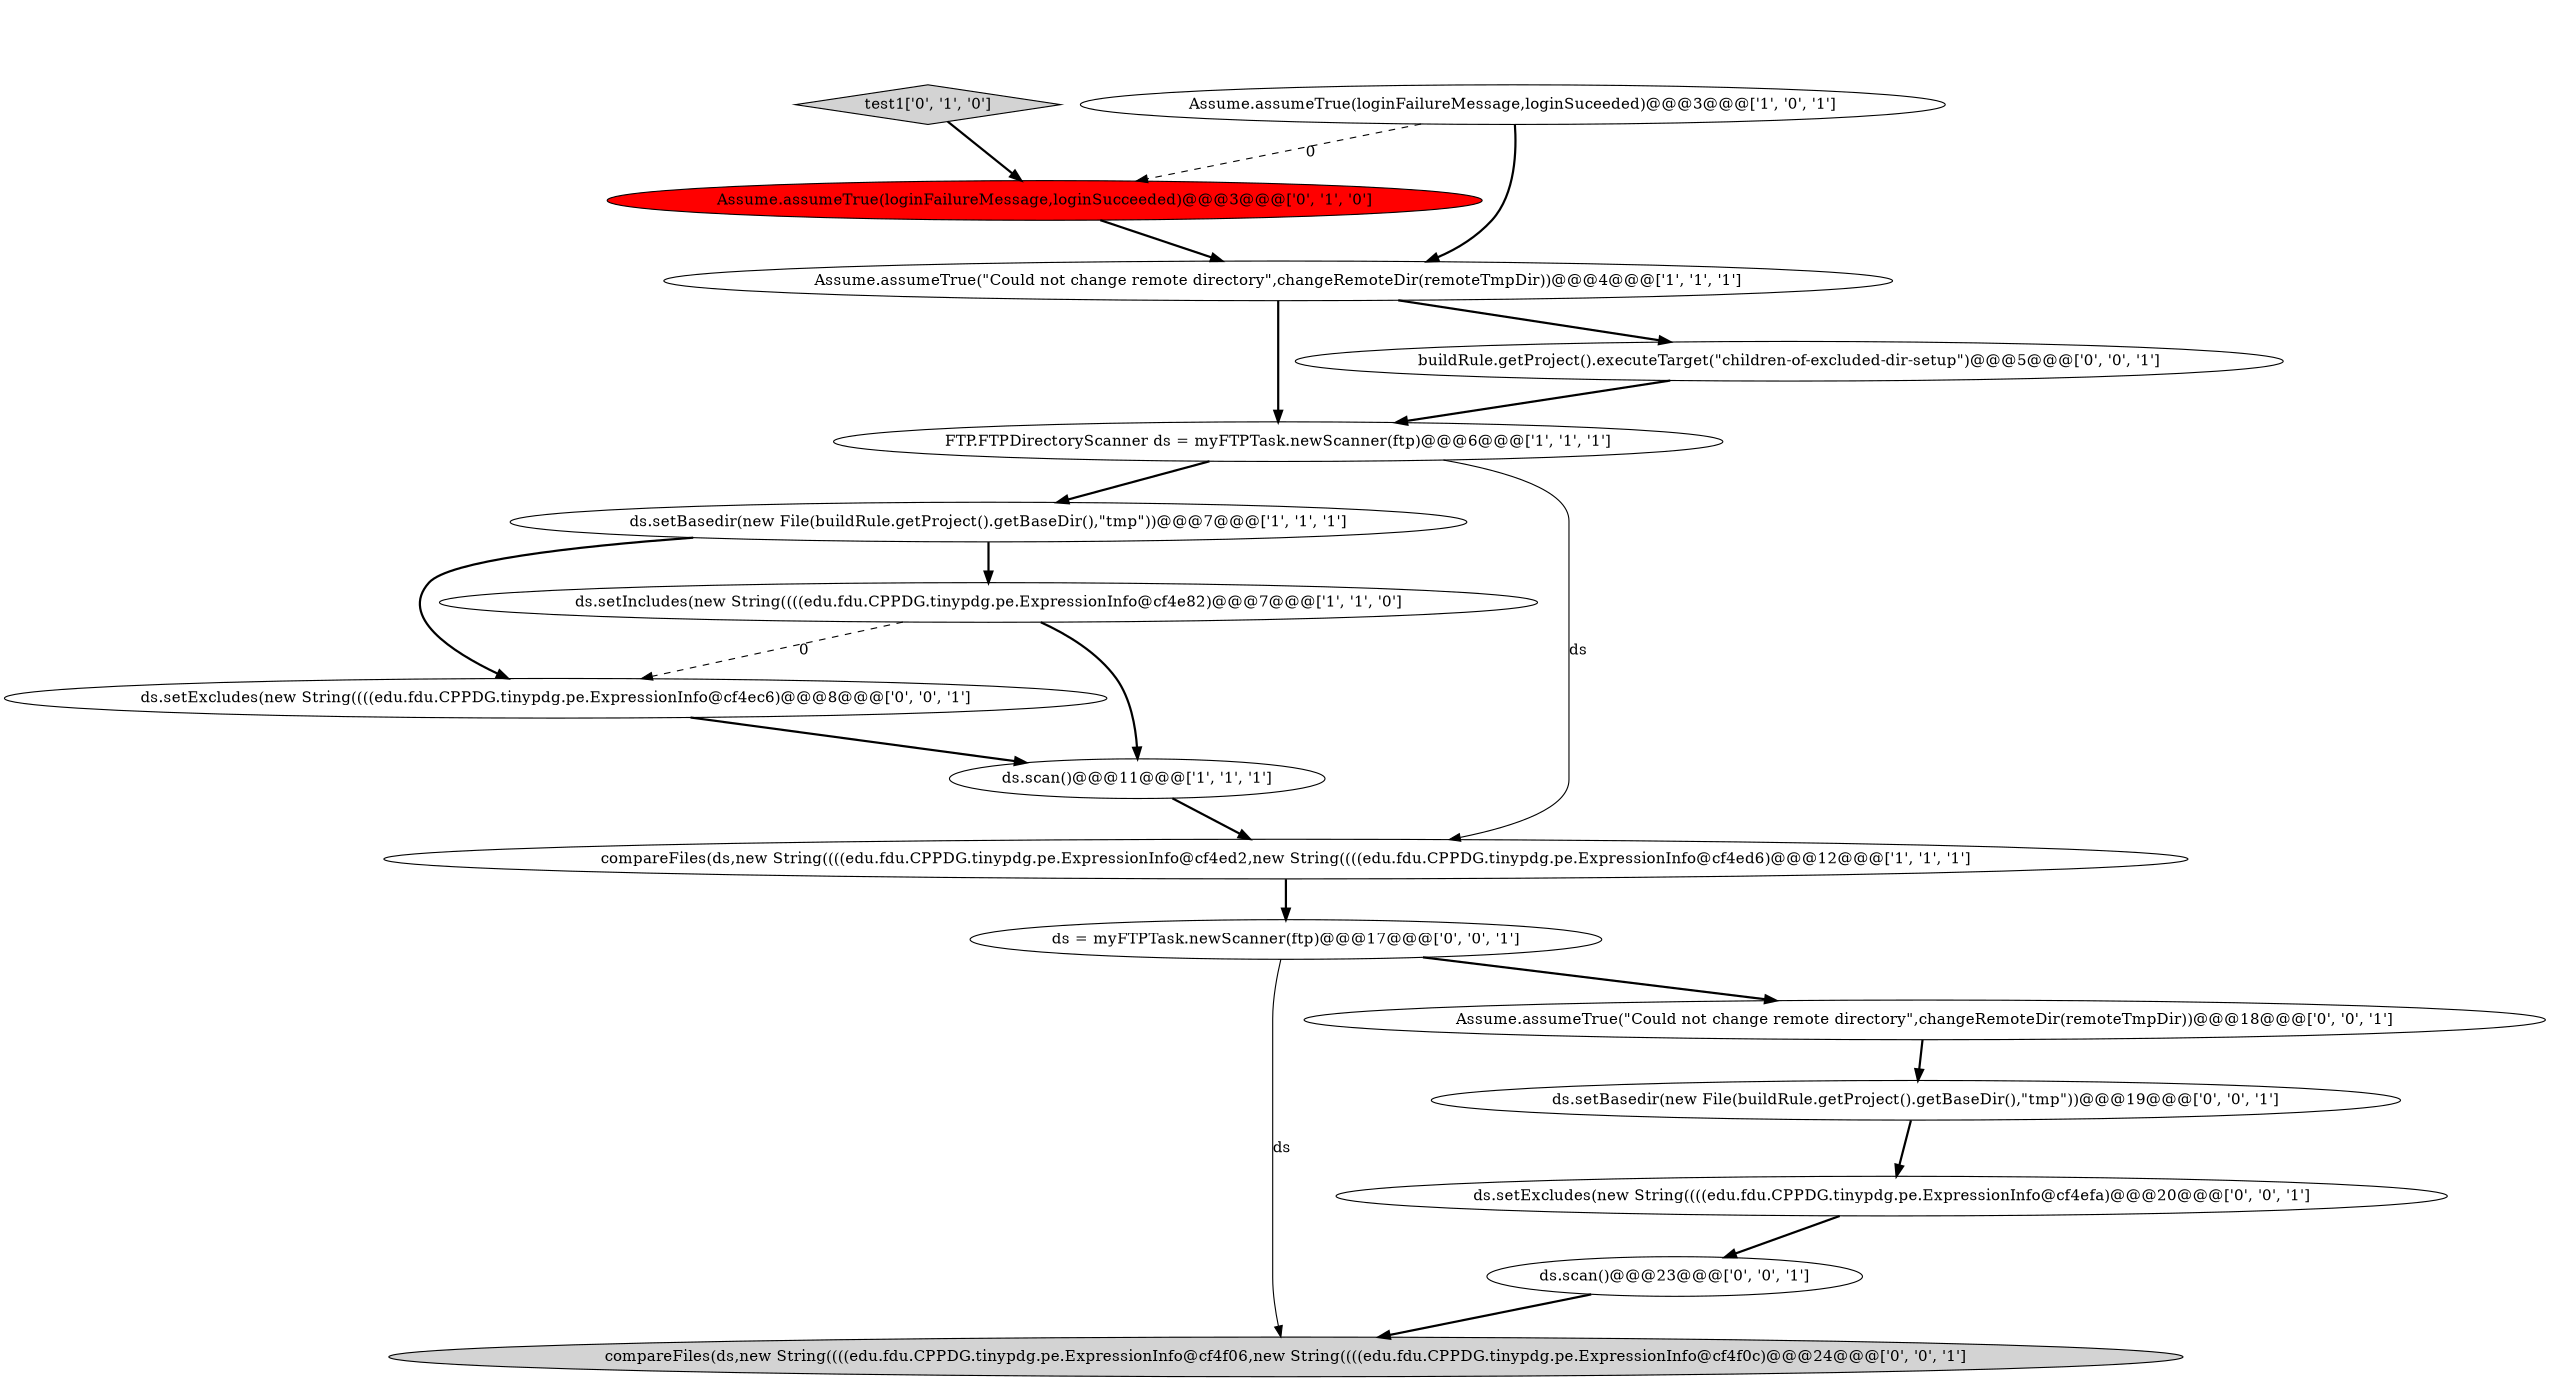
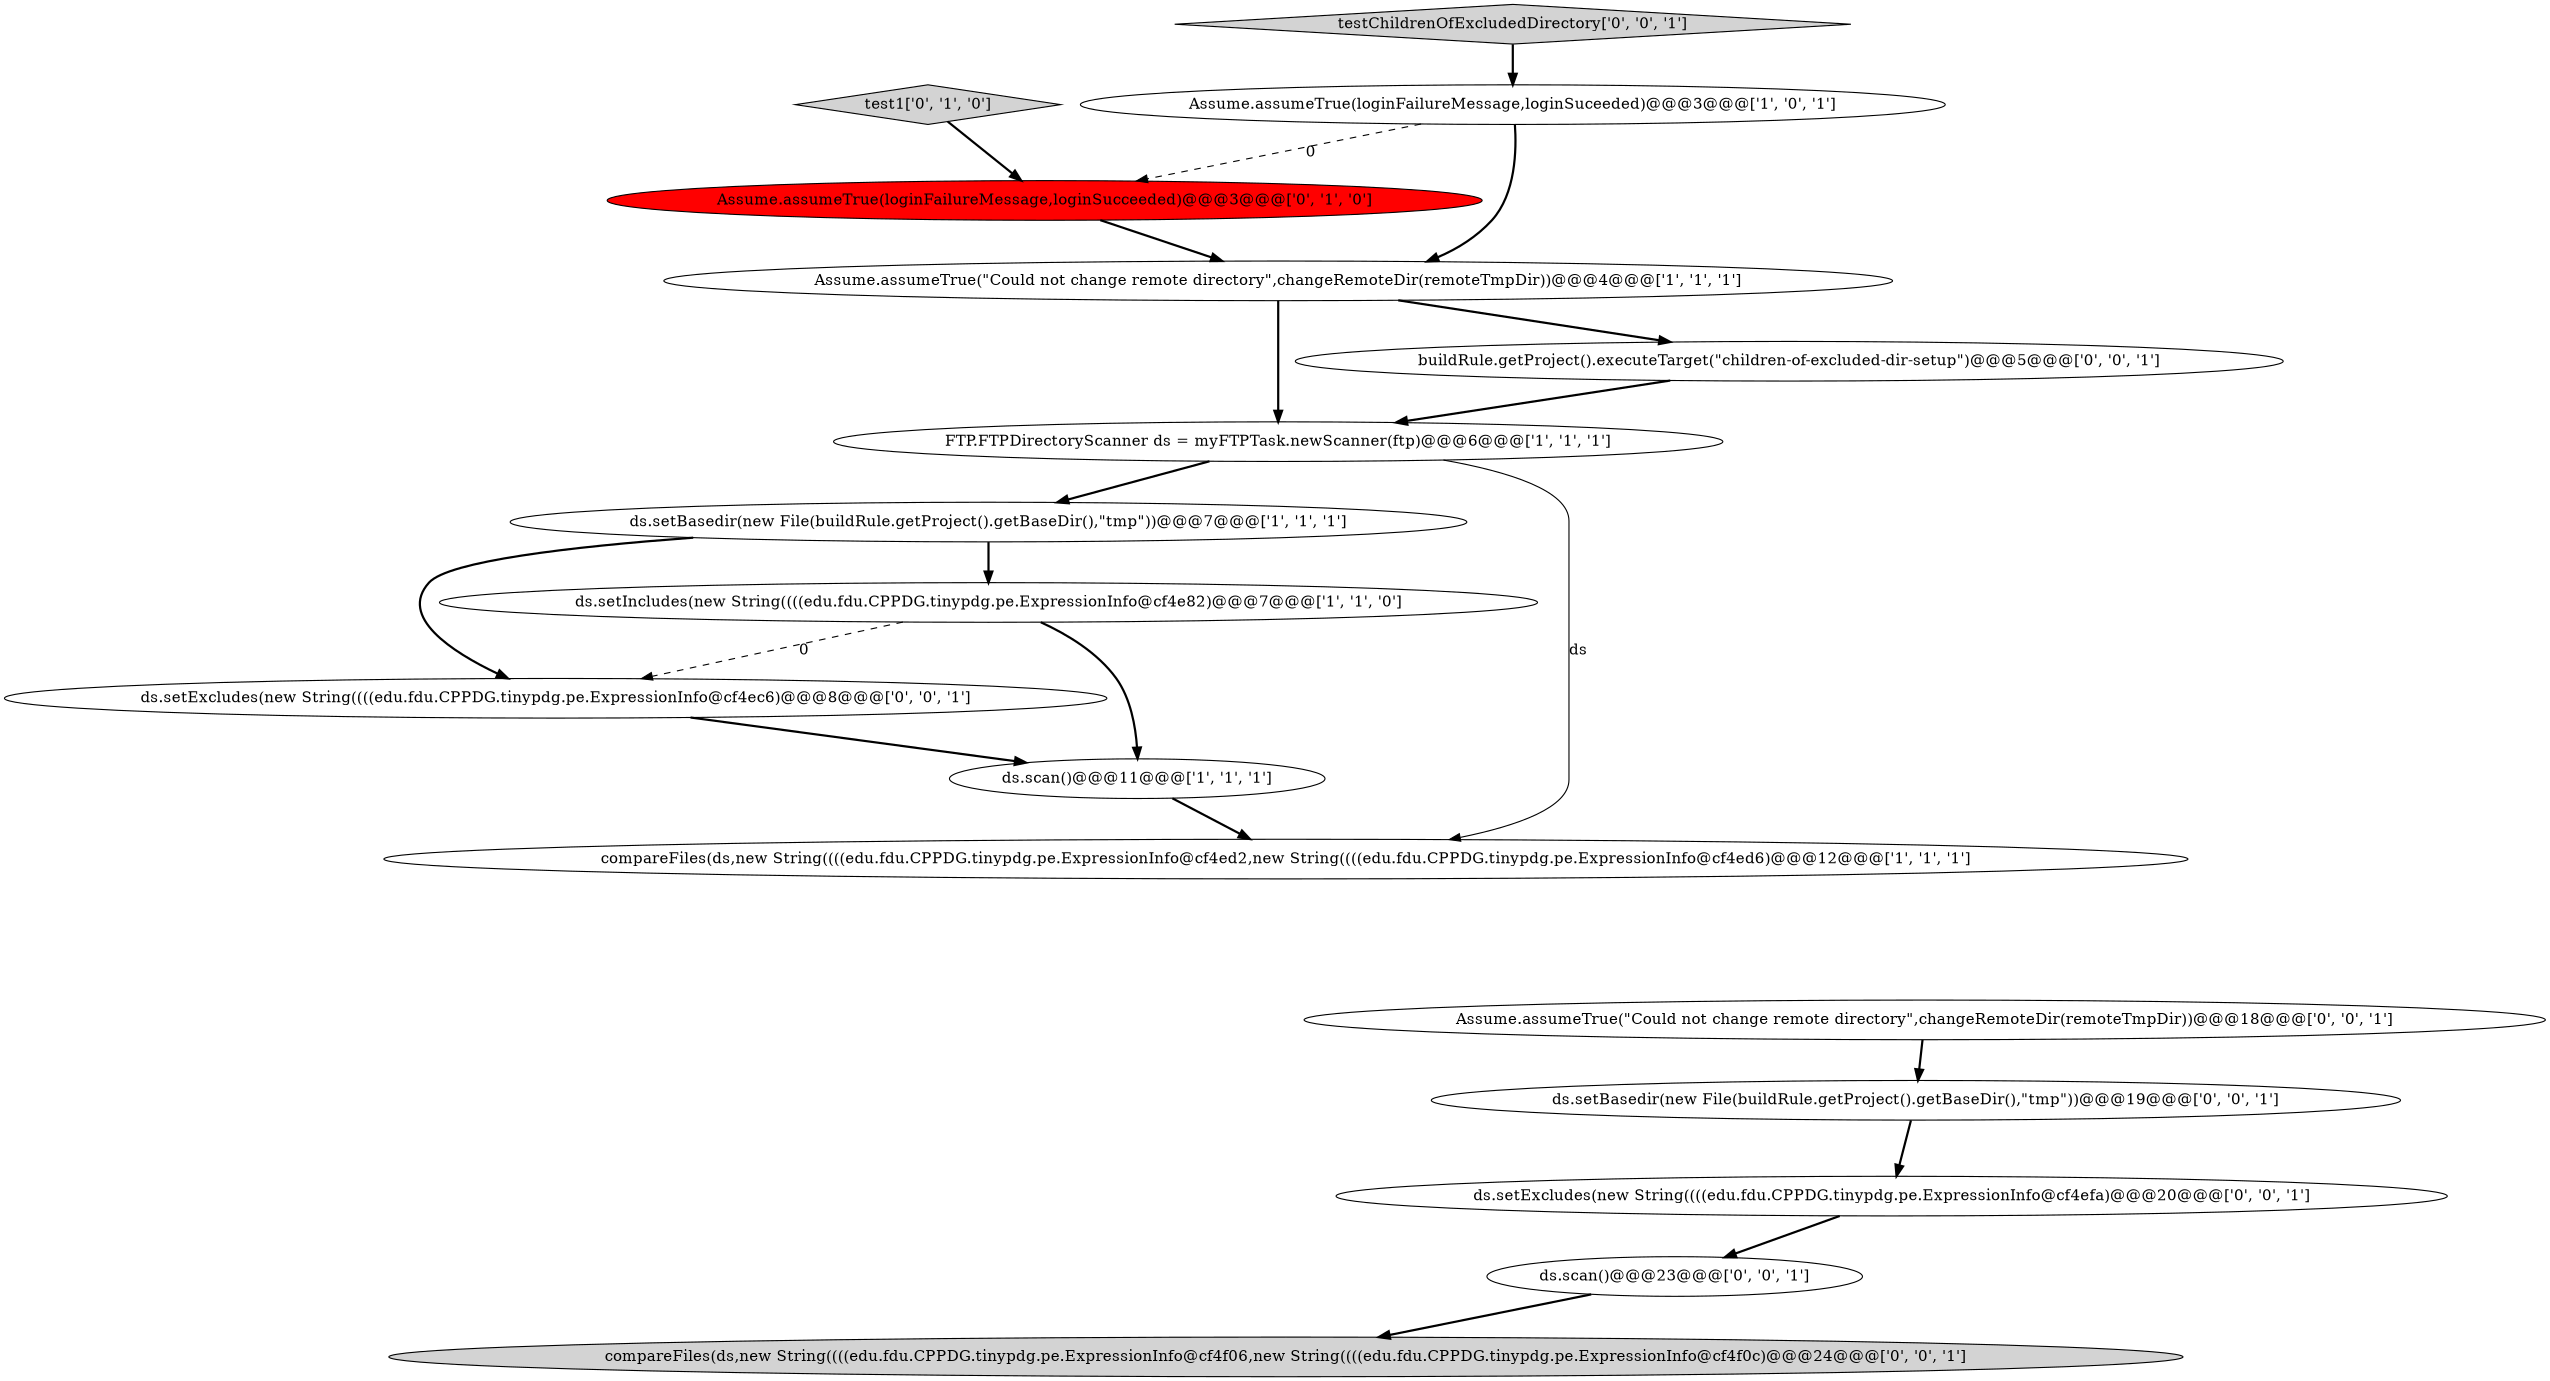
none -> (1513, 24)
(1286, 939) -> none
